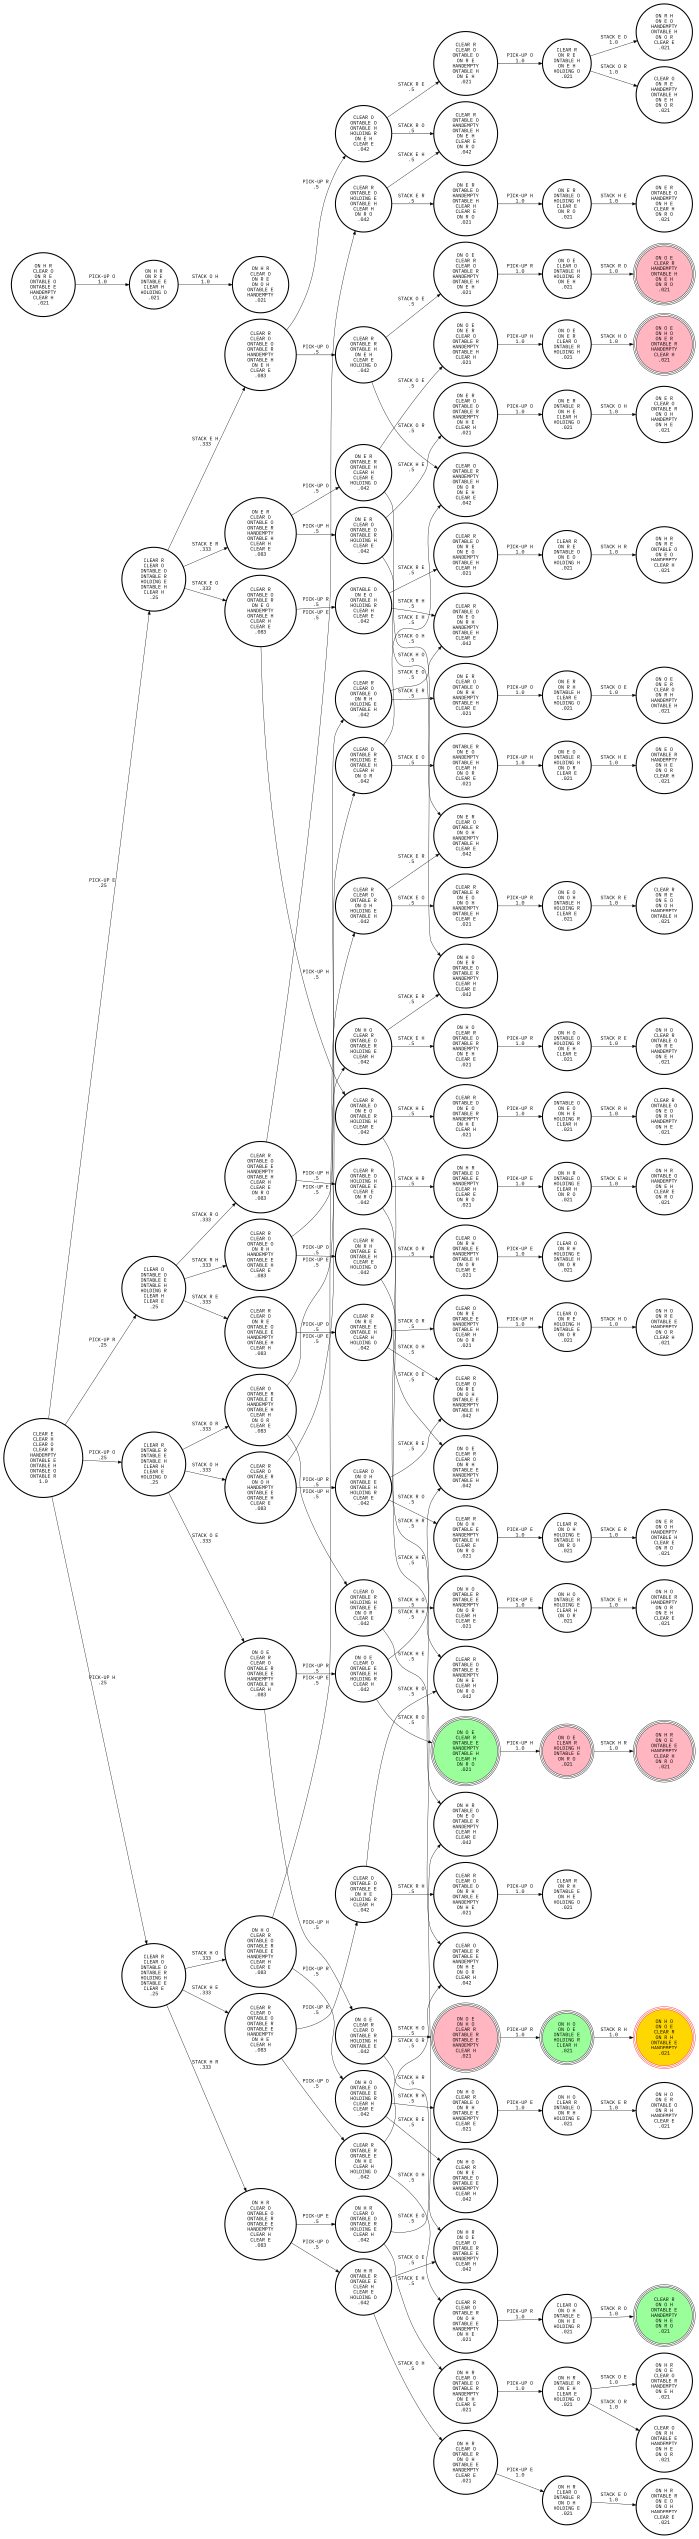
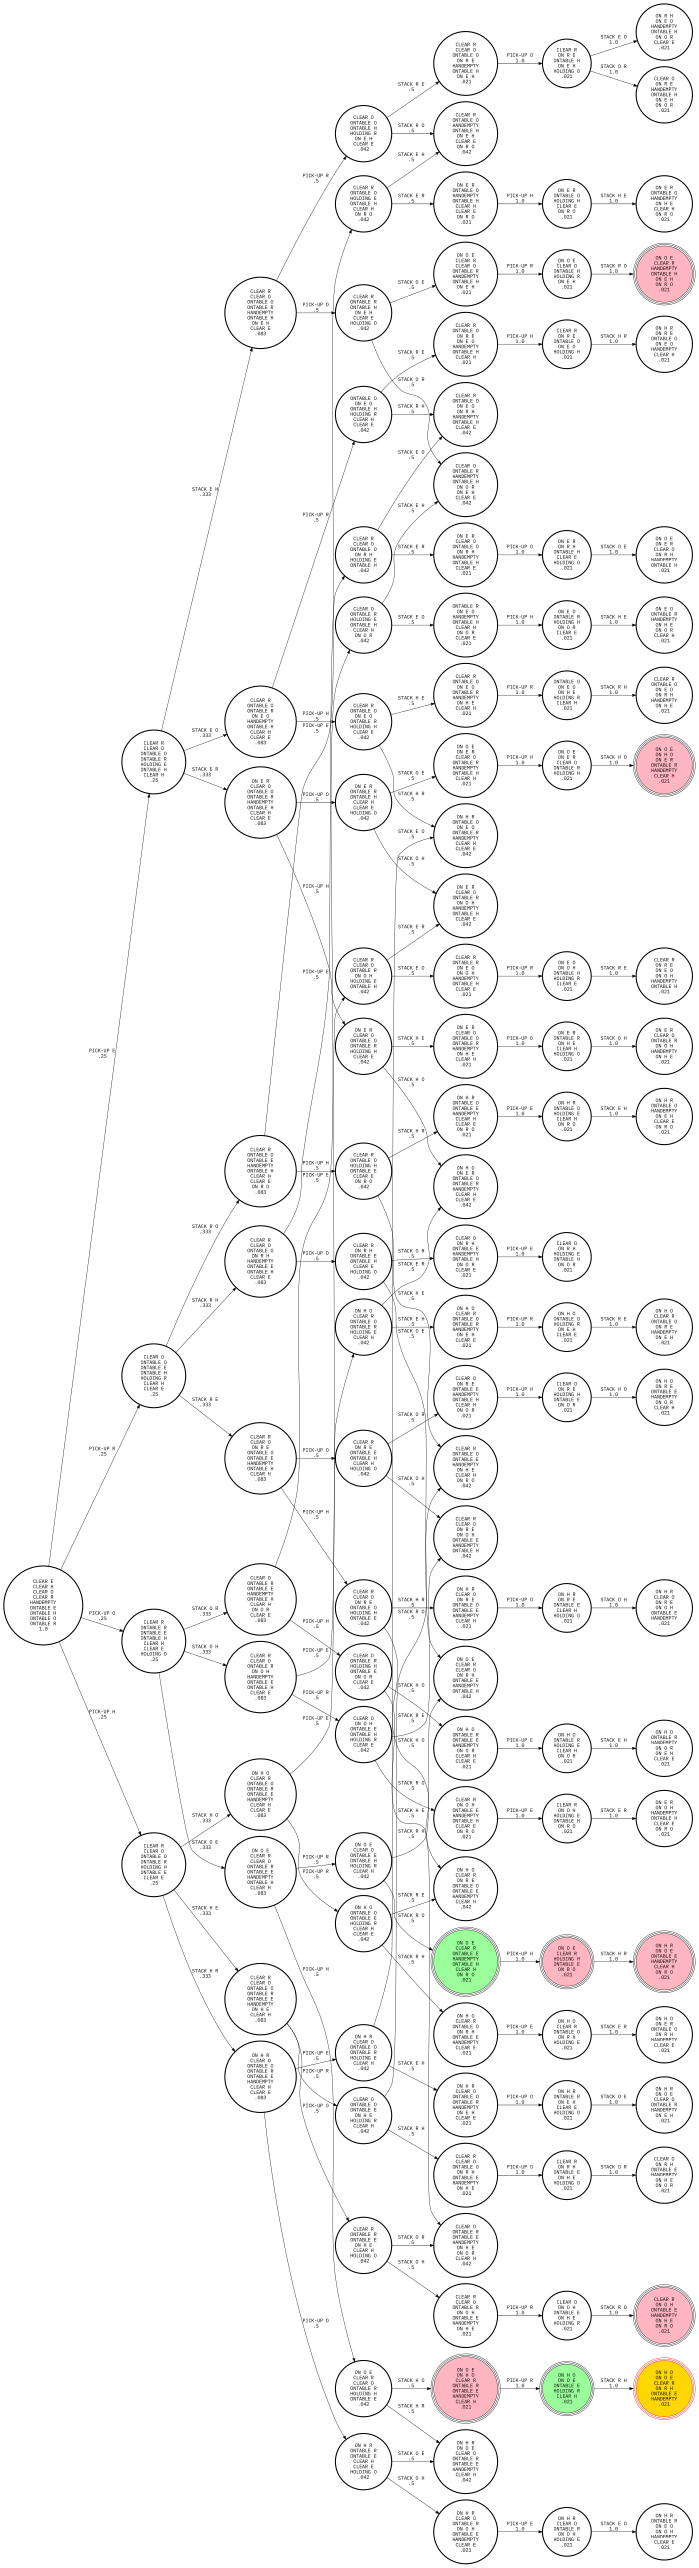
none -> (364, 1608)
(664, 2316) -> (664, 2316)
(612, 2416) -> (612, 2175)
